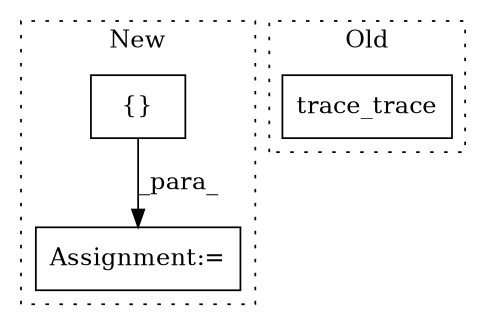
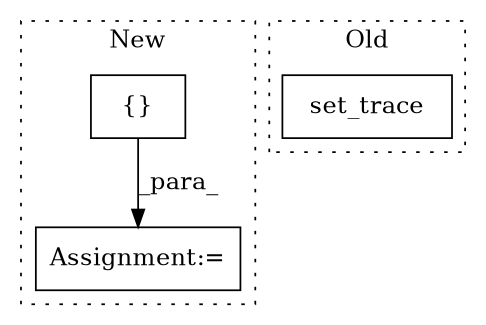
(367, 107) -> (367, 107)
